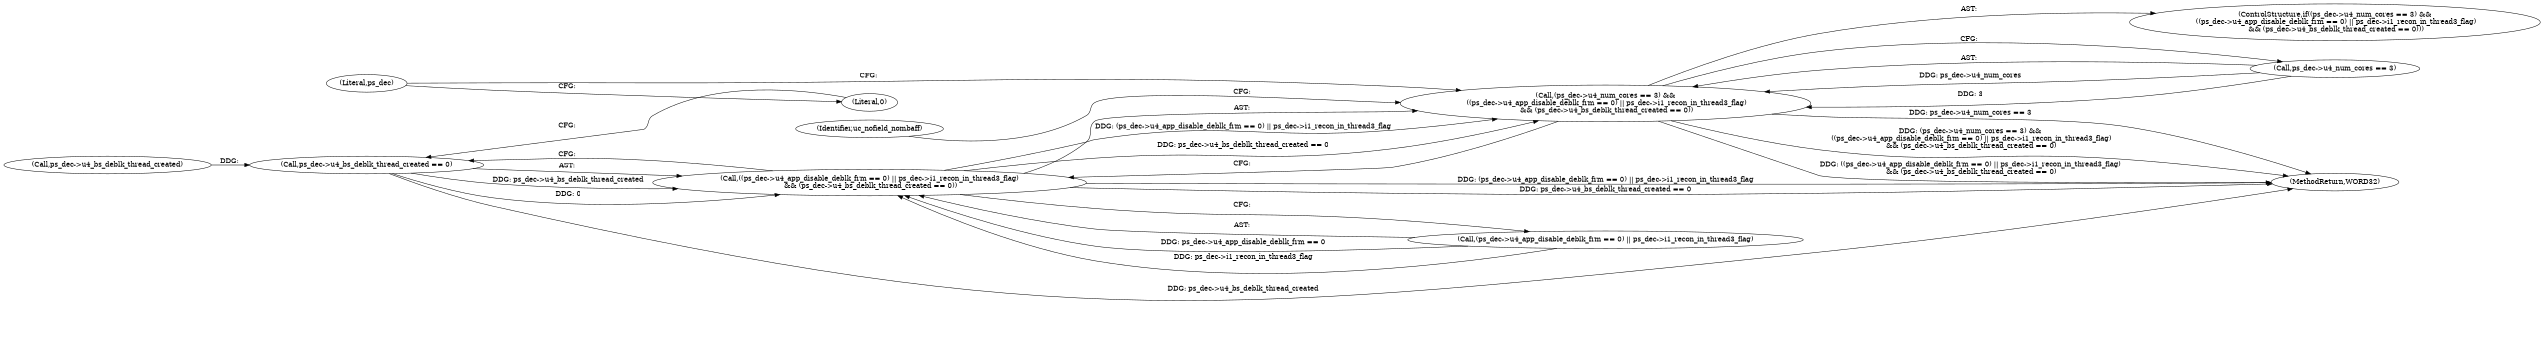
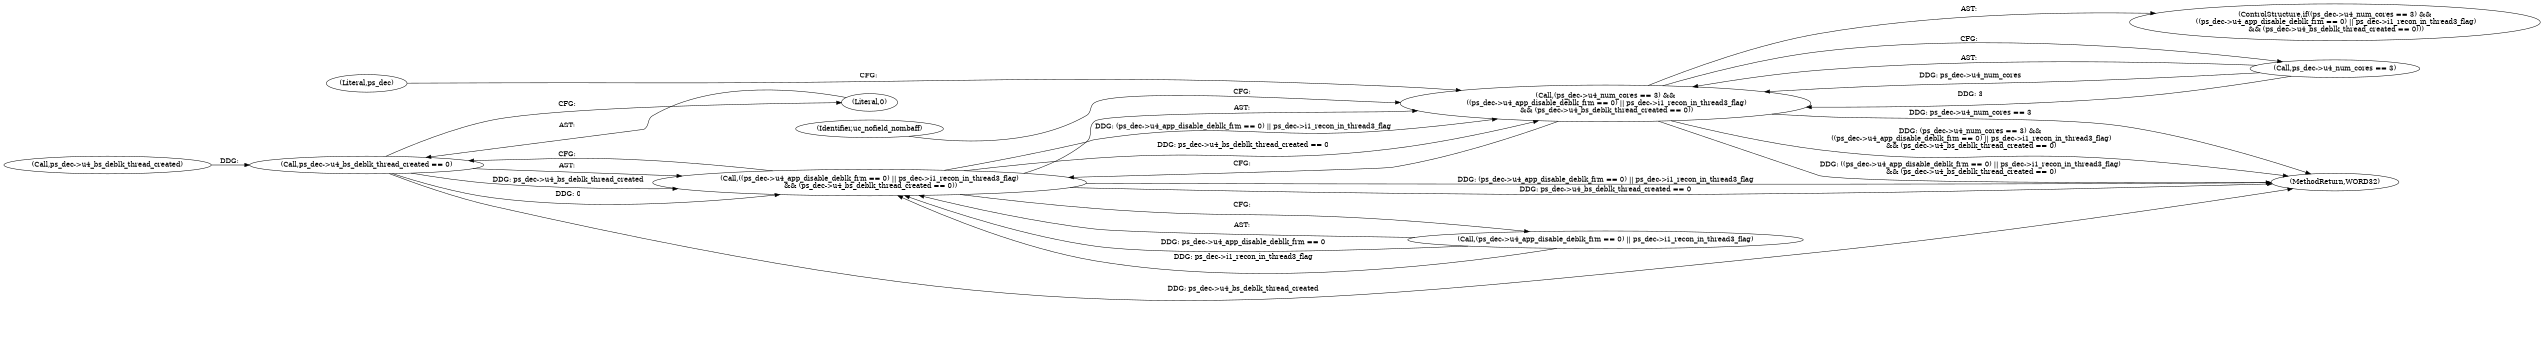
(621, 95) -> (608, 109)
(568, 126) -> (568, 126)
